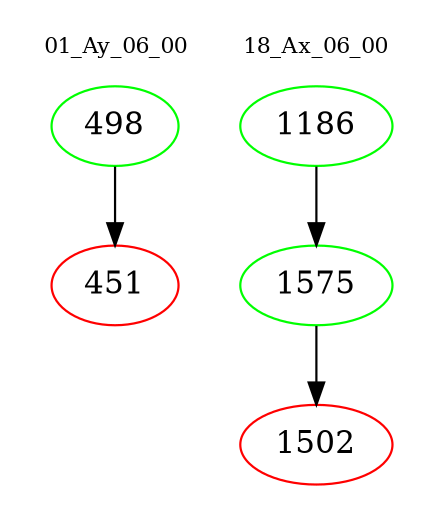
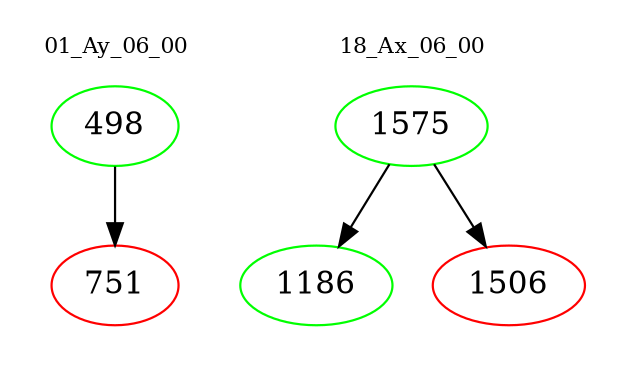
(316, 195) -> (370, 196)
(115, 285) -> (115, 285)
(316, 445) -> (509, 285)
